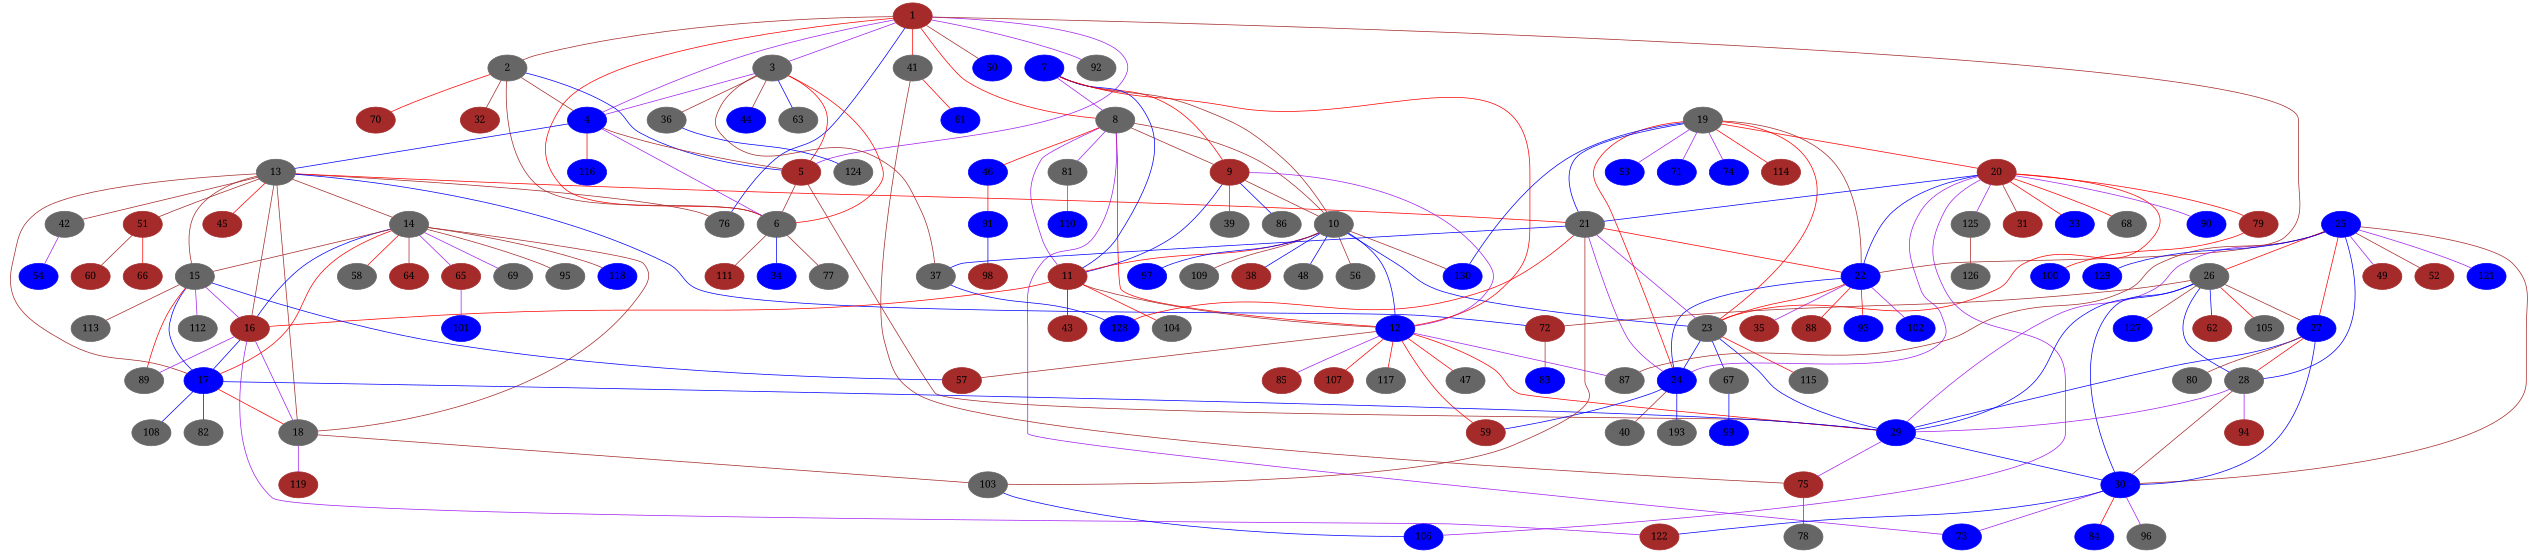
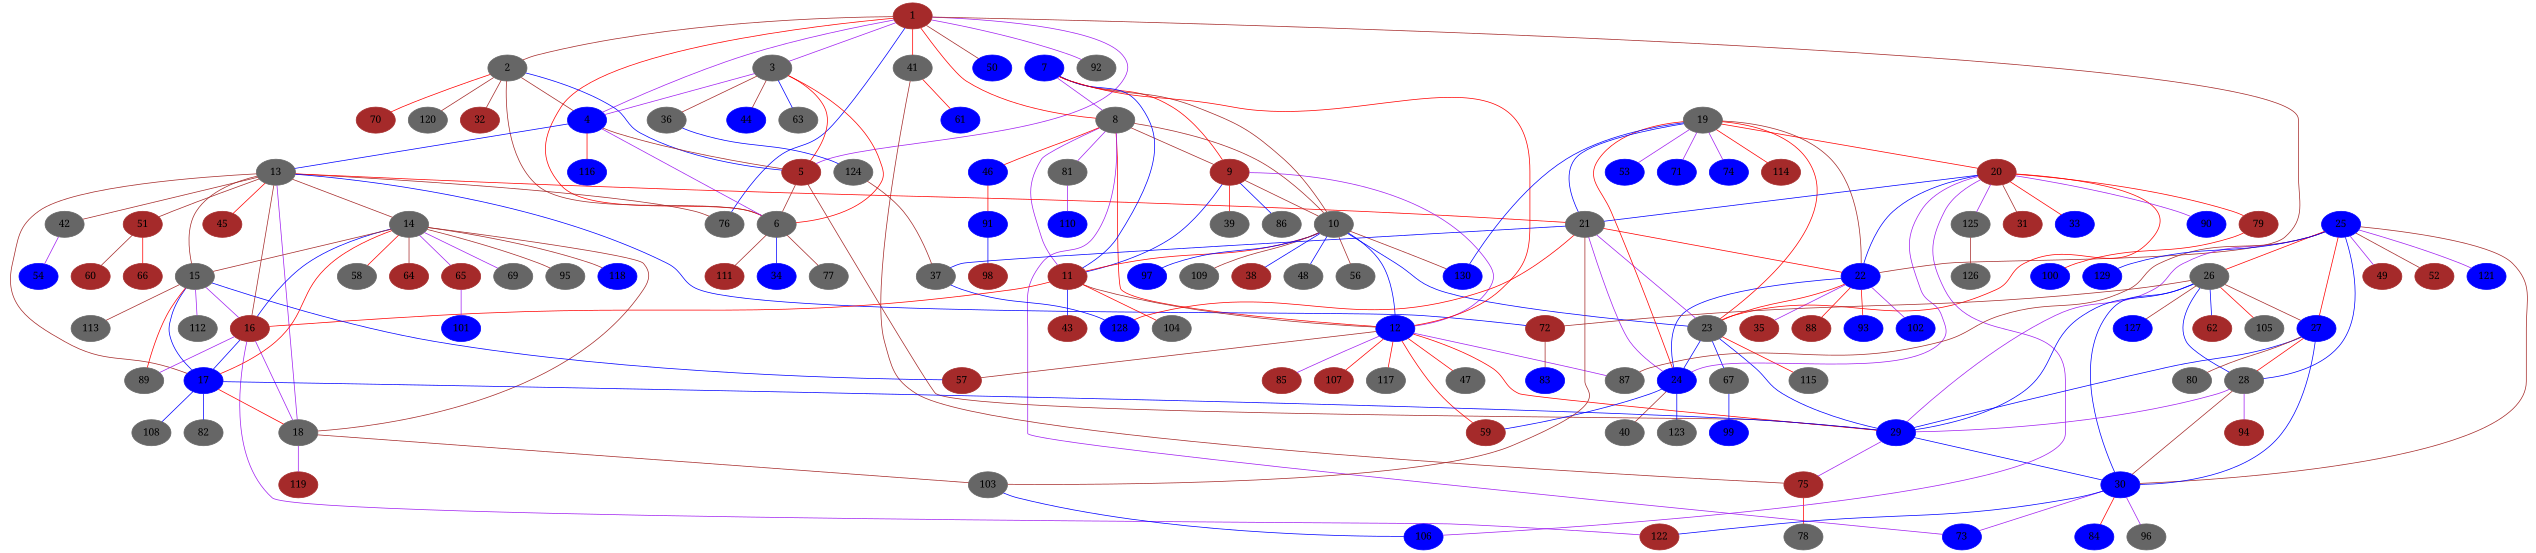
none -> (428, 120)
(829, 148) -> (907, 216)
(2127, 224) -> none
(287, 297) -> (287, 297)
(1677, 433) -> (1677, 433)
